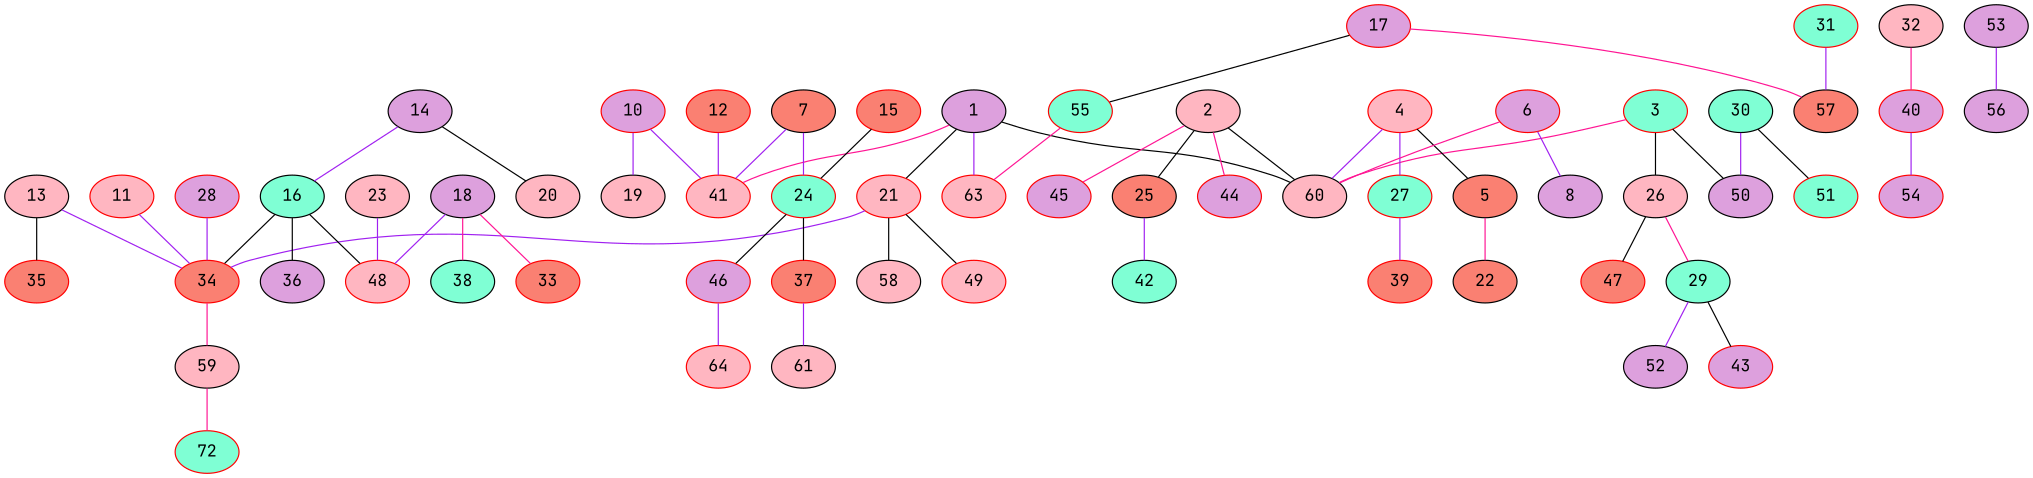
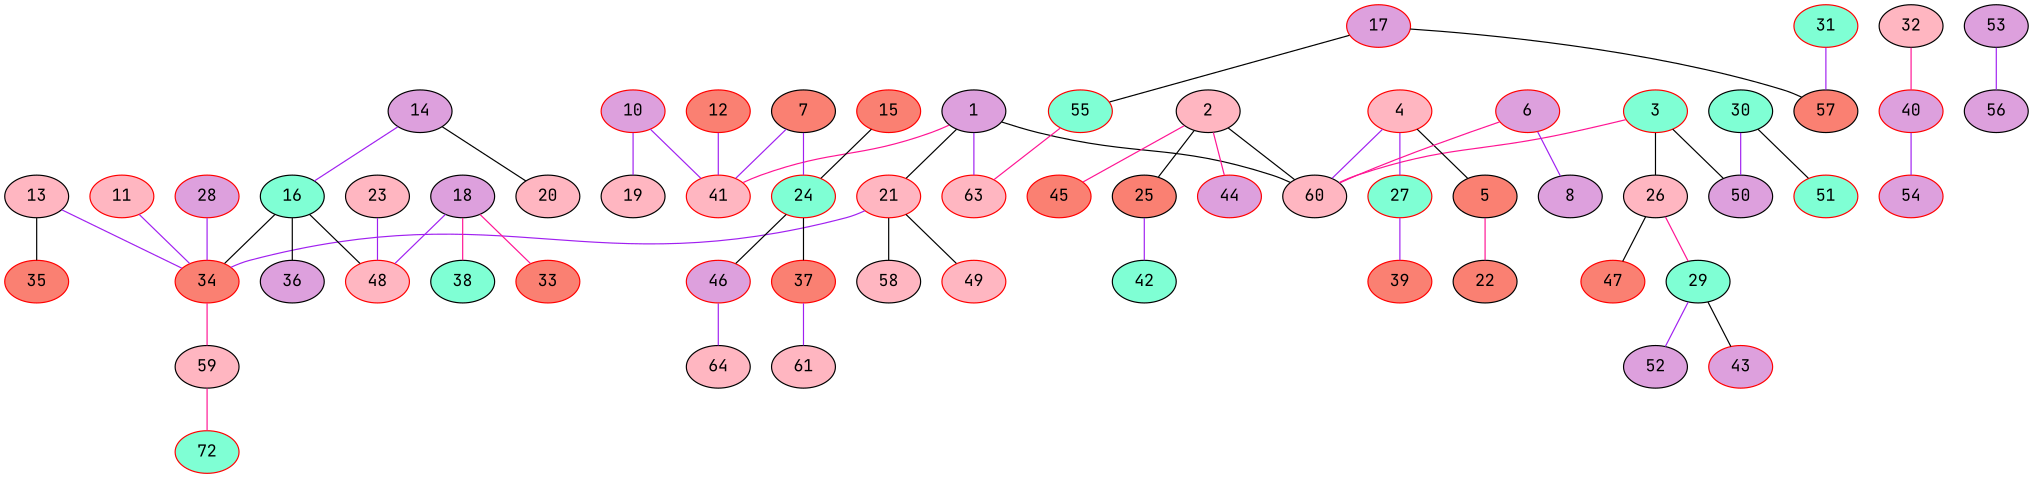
(1608, 51) -> (1608, 51)
(1059, 196) -> (1059, 196)
(718, 367) -> (718, 367)
